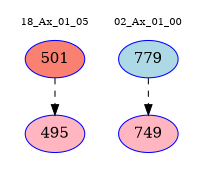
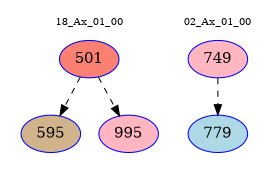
(55, 22) -> (90, 22)
(148, 91) -> (218, 91)
none -> (51, 134)
(55, 134) -> (129, 134)
